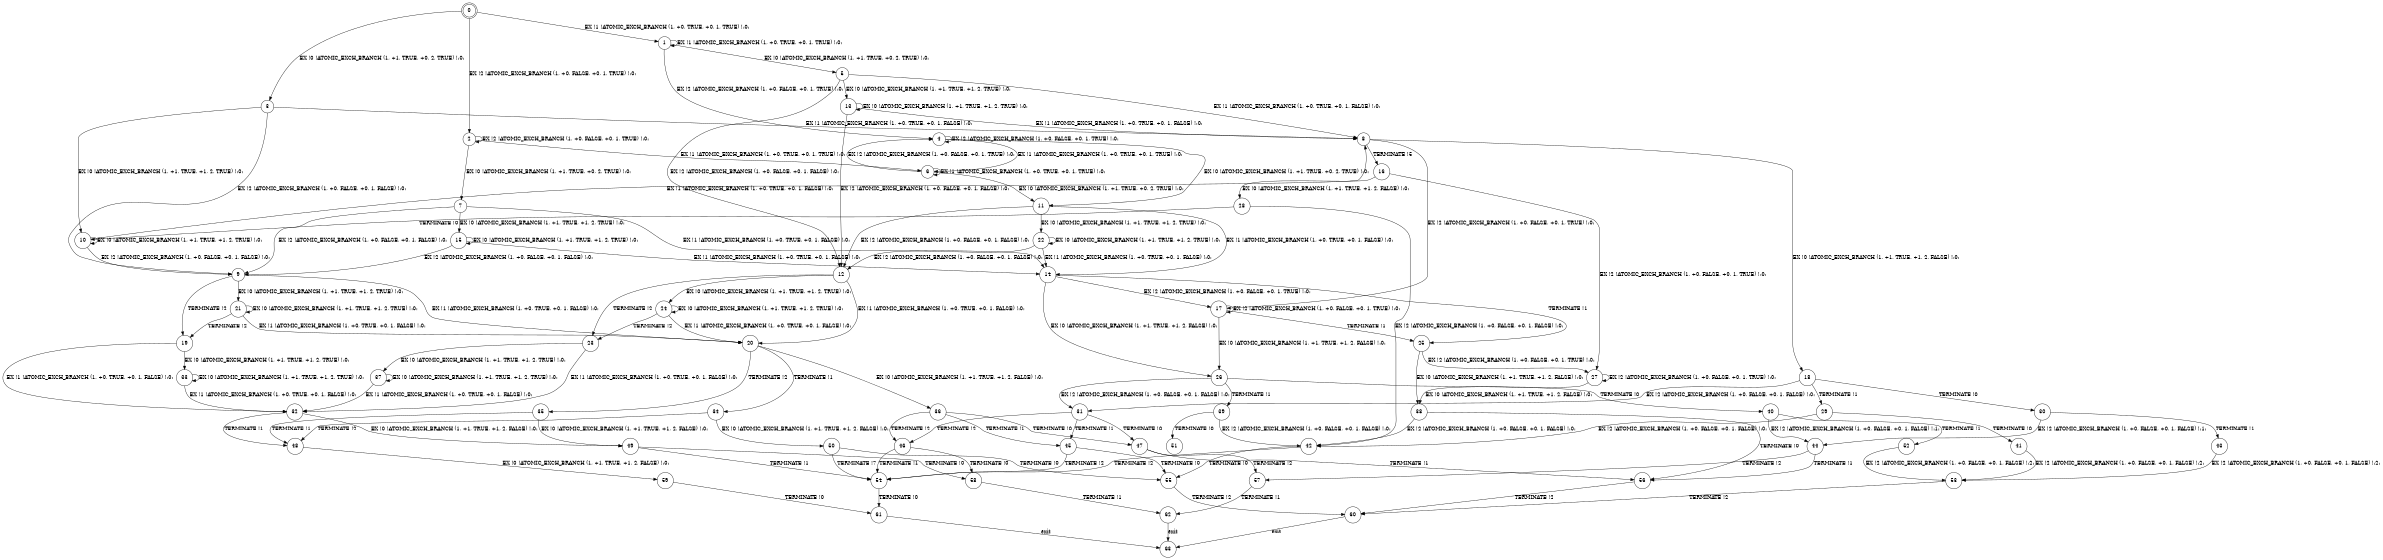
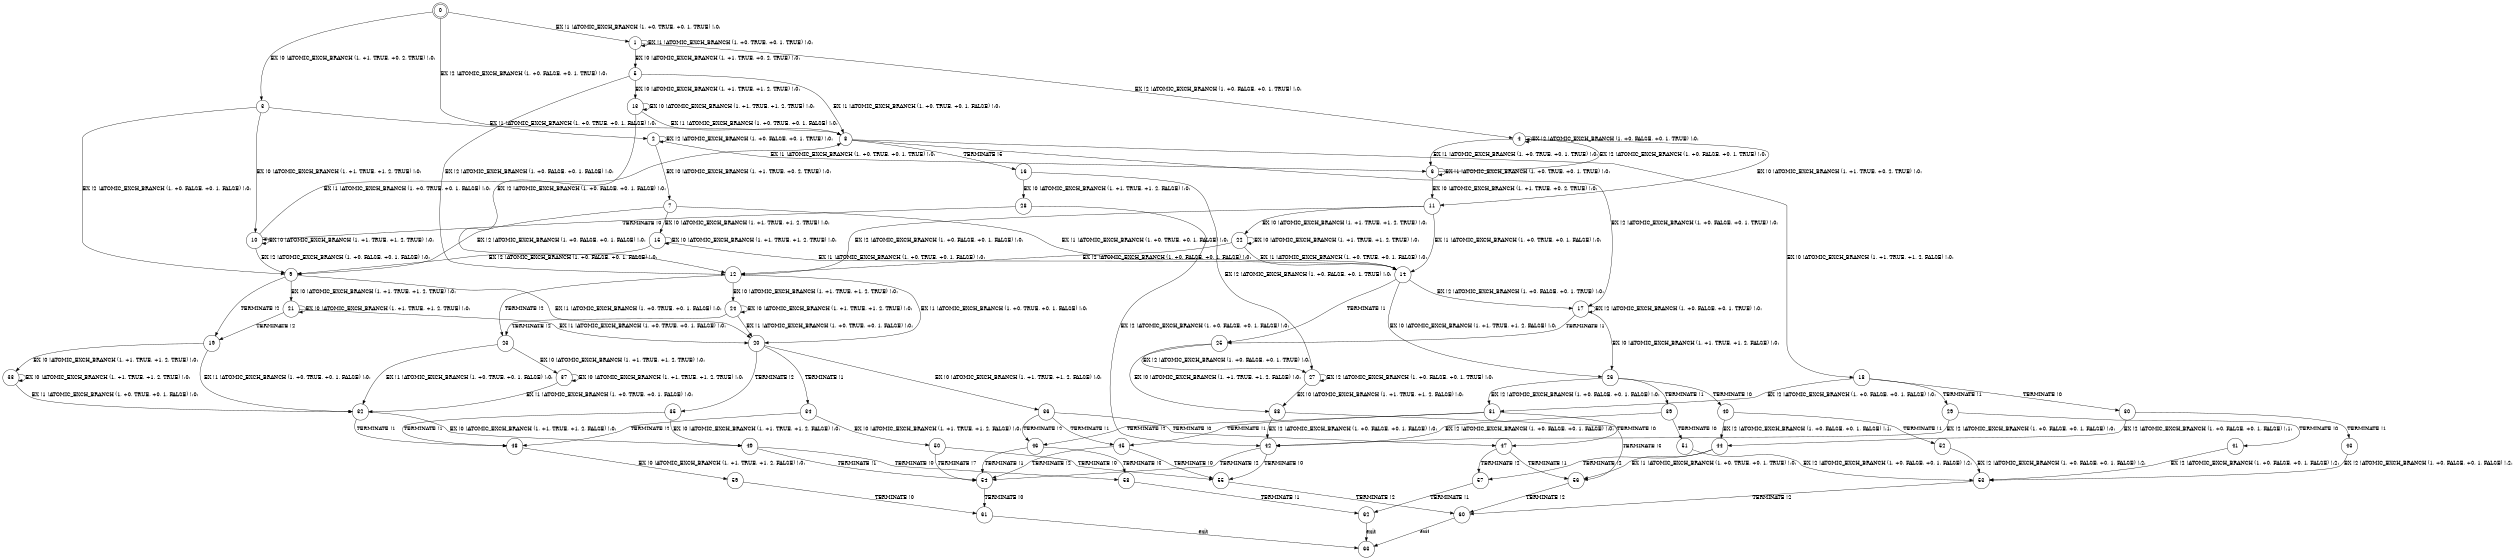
(1833, 463) -> (1714, 463)
none -> (1829, 472)
